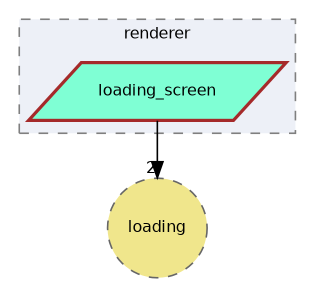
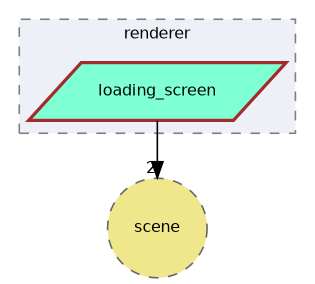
(157, 228) -> (157, 228)
